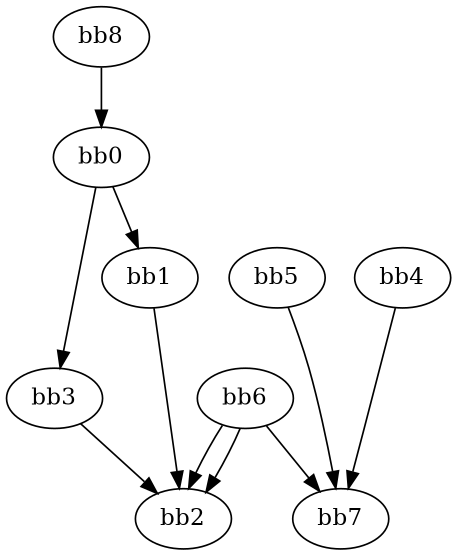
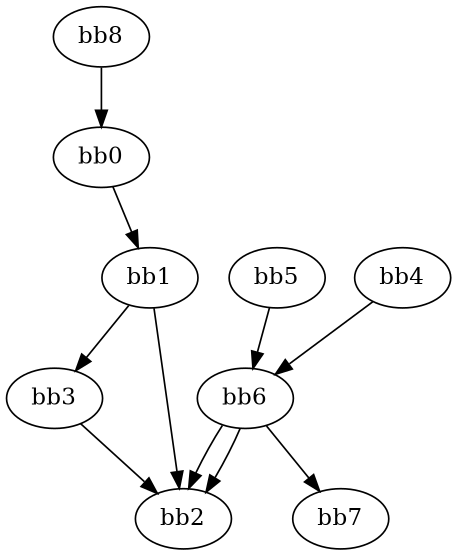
(80, 270) -> (108, 332)
(314, 388) -> (263, 330)
(374, 390) -> (331, 333)
